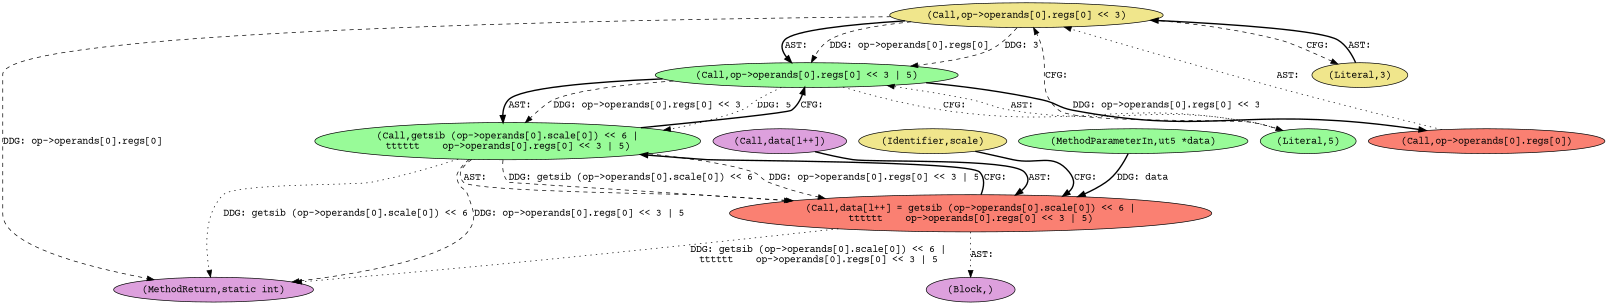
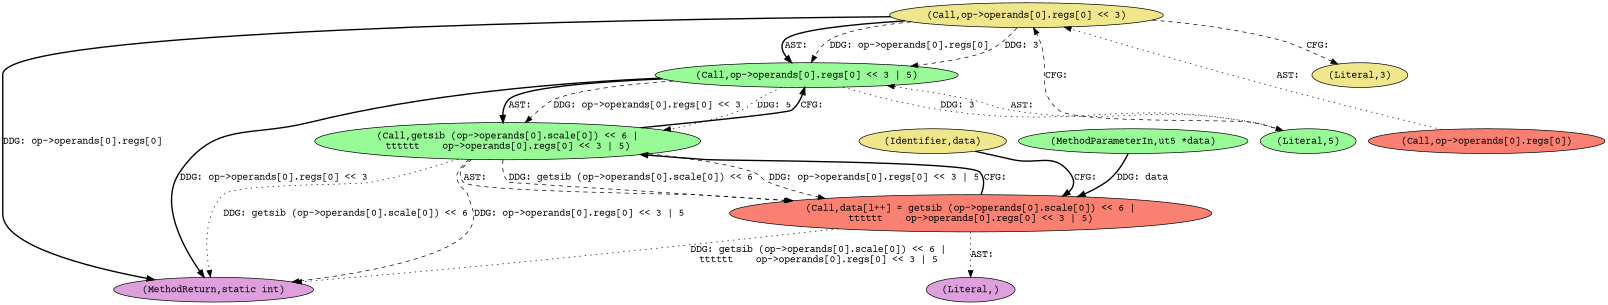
(1263, 27) -> none
(292, 33) -> (292, 33)
(958, 105) -> (958, 105)
(1072, 110) -> (359, 111)
(780, 141) -> none
(933, 141) -> (933, 141)
(971, 290) -> (971, 290)
